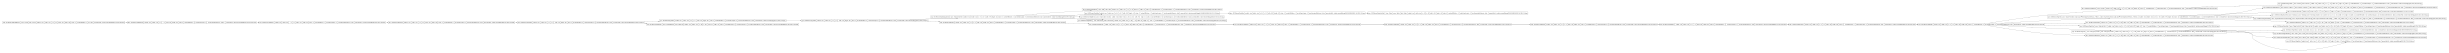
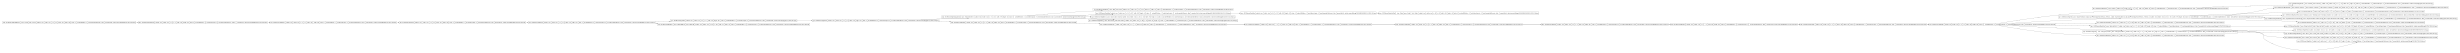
(91, 23) -> (96, 23)
